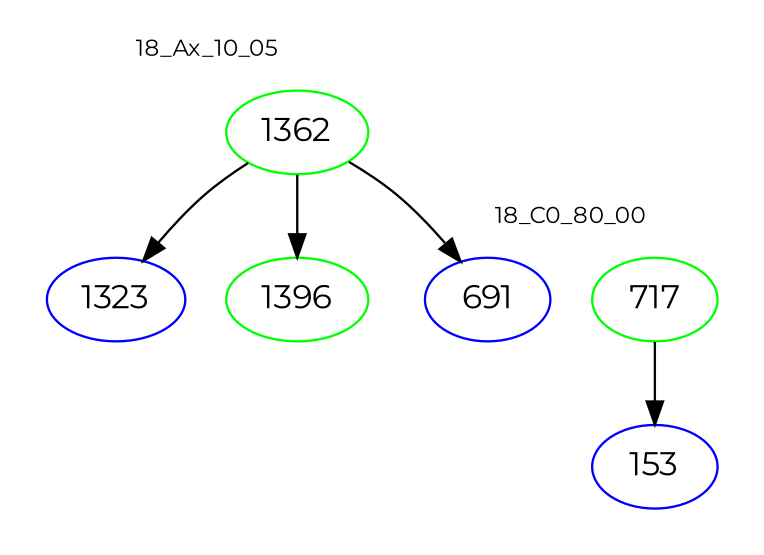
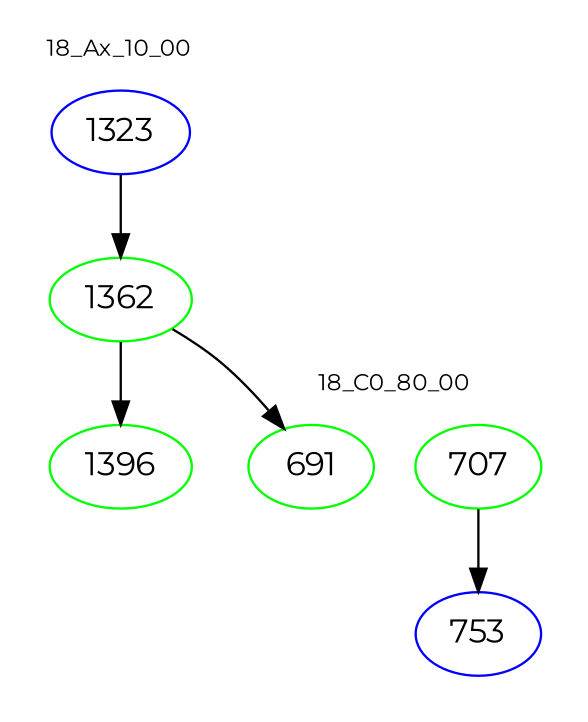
(208, 50) -> (120, 50)
(200, 199) -> (121, 205)
(488, 300) -> (311, 467)
(655, 300) -> (478, 467)
(655, 467) -> (478, 634)
